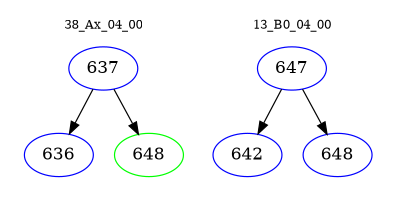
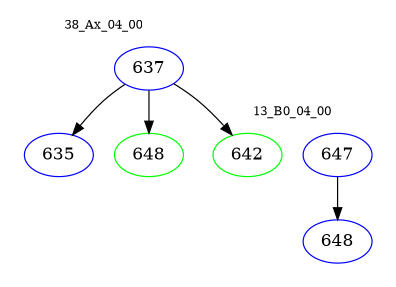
(273, 106) -> (211, 113)
(59, 155) -> (59, 155)
(247, 155) -> (247, 155)
